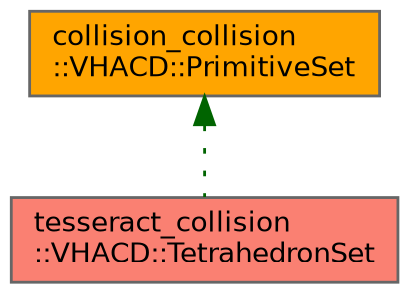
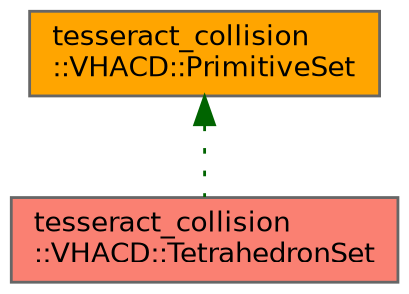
(205, 54) -> (205, 54)
